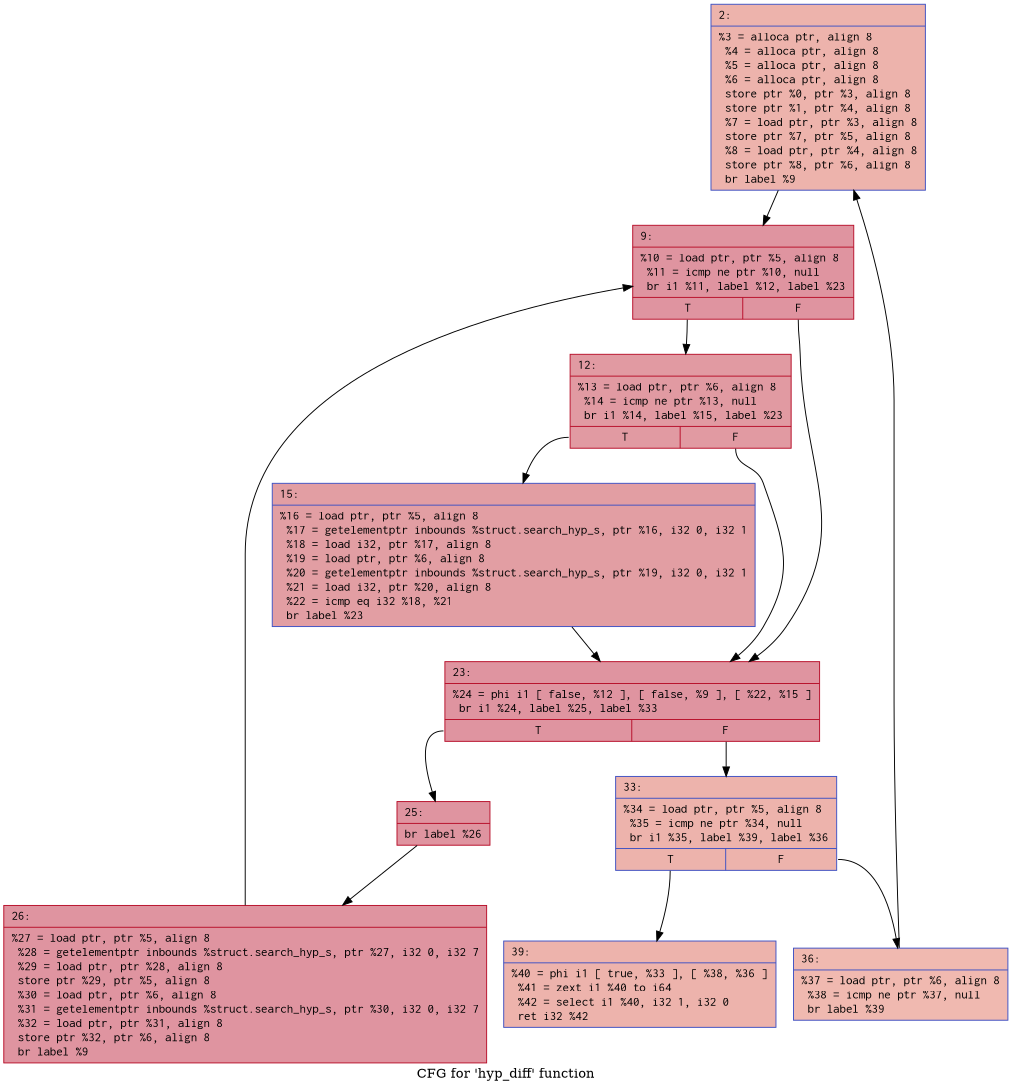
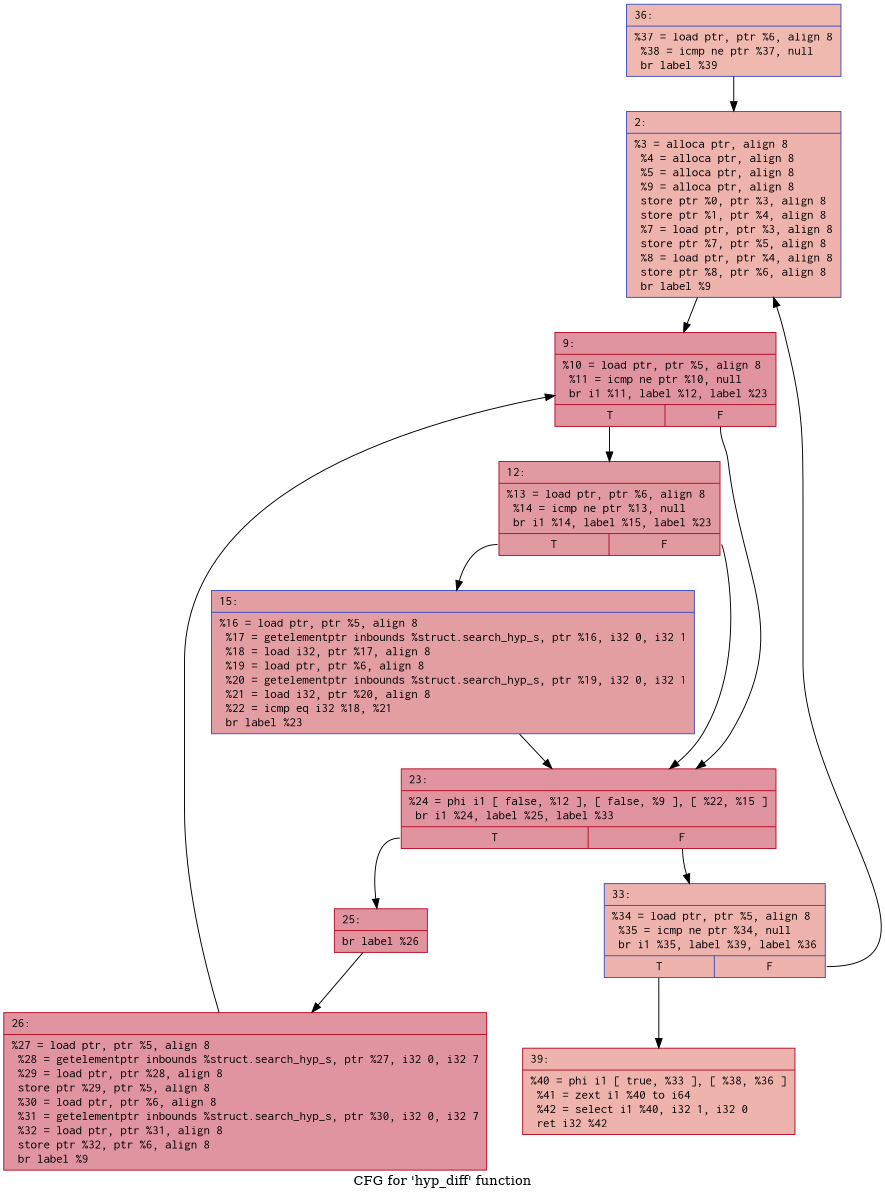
(799, 79) -> (714, 186)
(880, 888) -> (803, 660)
(640, 984) -> (659, 1091)
